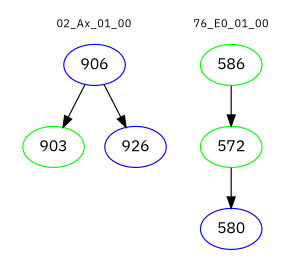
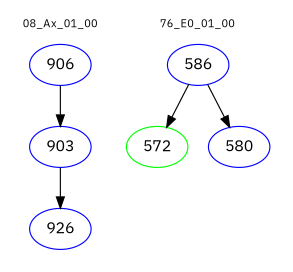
(95, 24) -> (61, 24)
(231, 65) -> (198, 65)
(112, 101) -> (60, 182)
(54, 147) -> (60, 147)
(231, 182) -> (216, 101)
